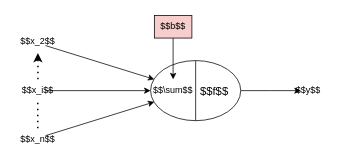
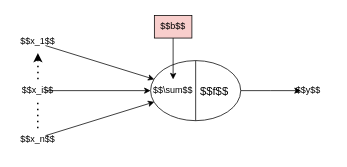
(38, 42) -> (38, 42)
